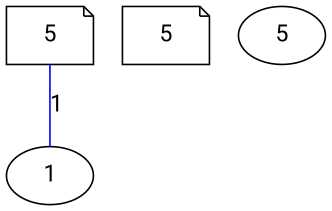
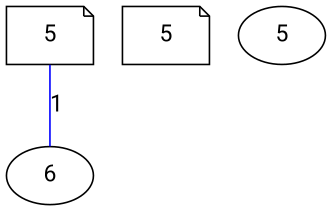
(50, 176) -> (50, 176)
